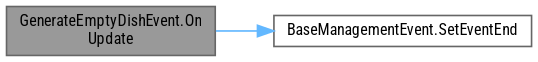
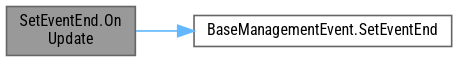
(111, 31) -> (71, 31)
